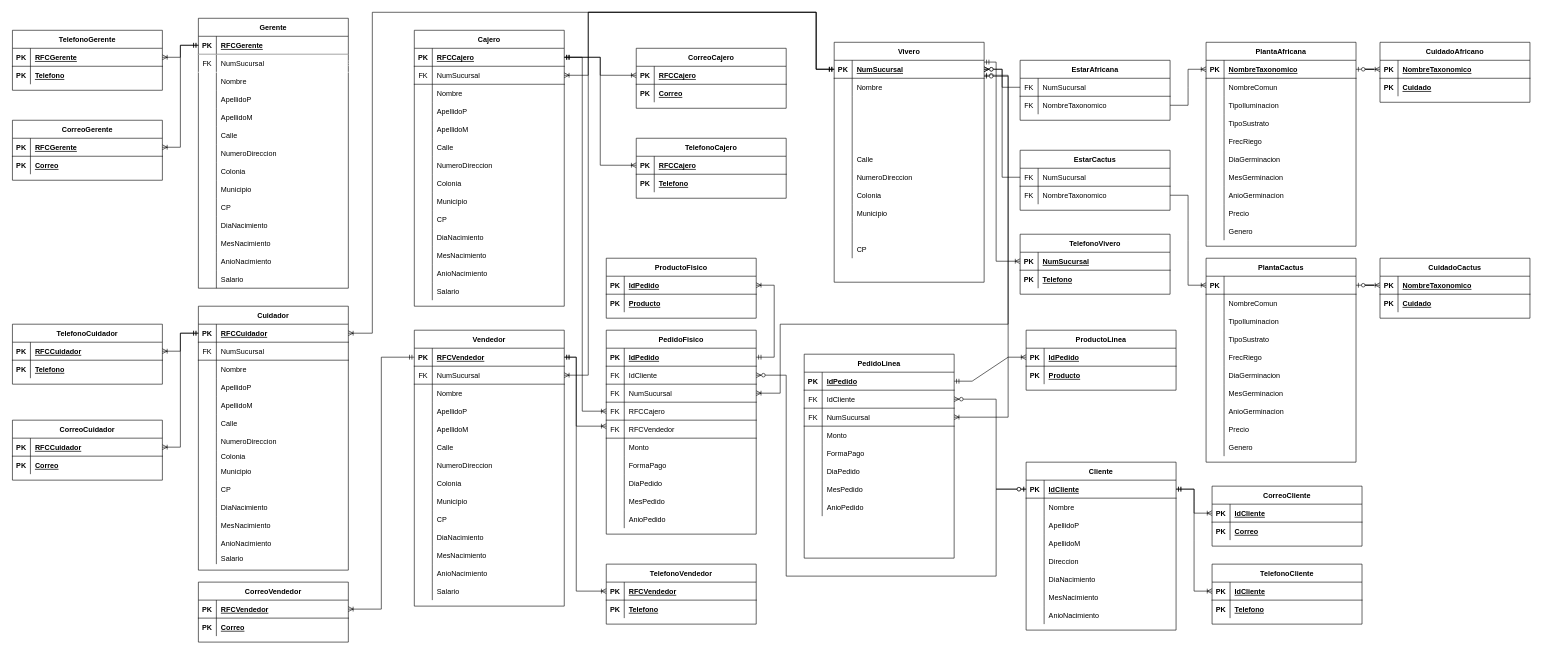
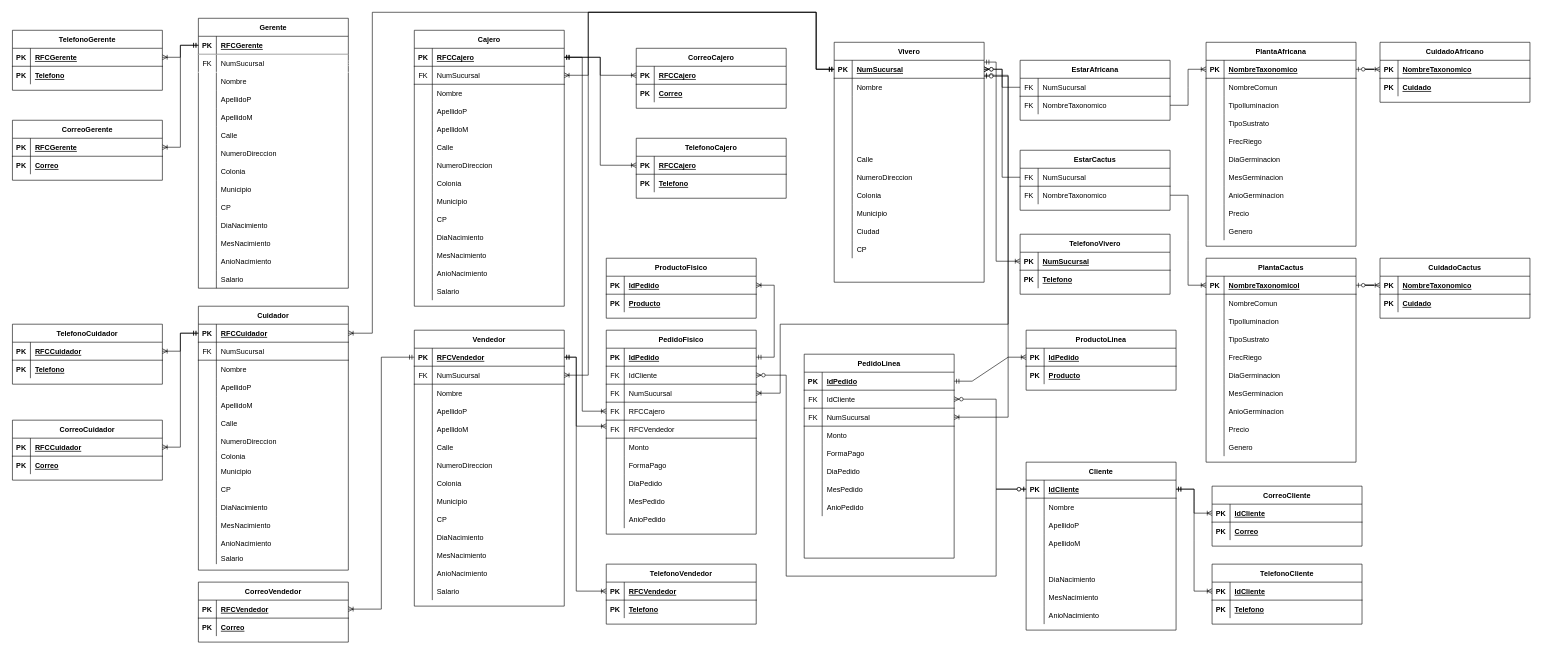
none -> (918, 231)
none -> (1290, 285)
(1110, 561) -> none
